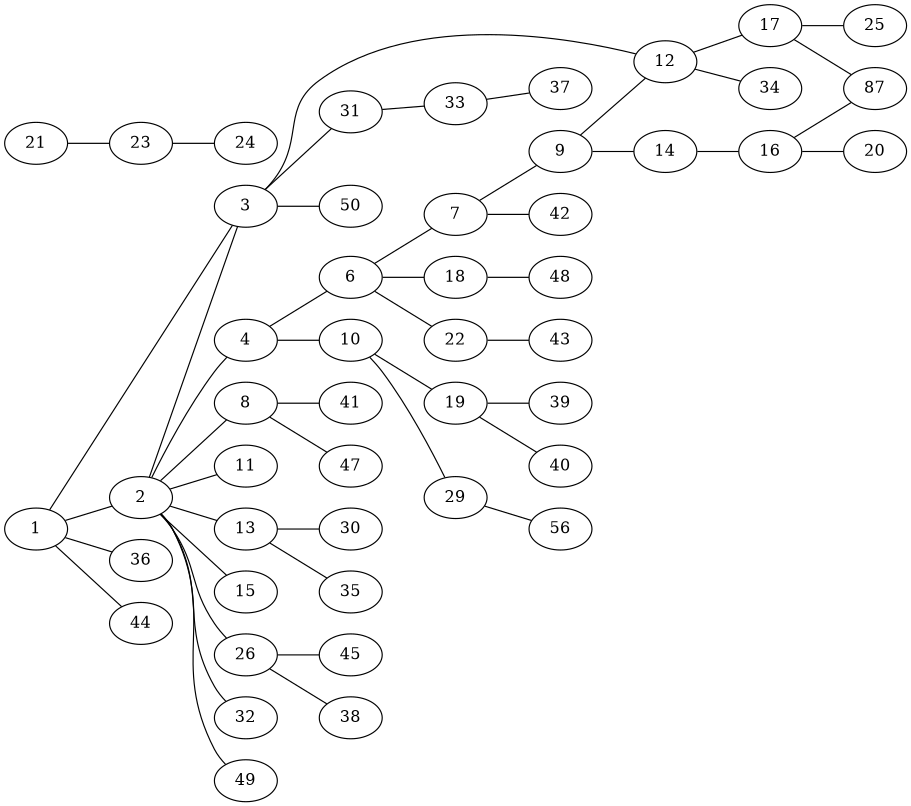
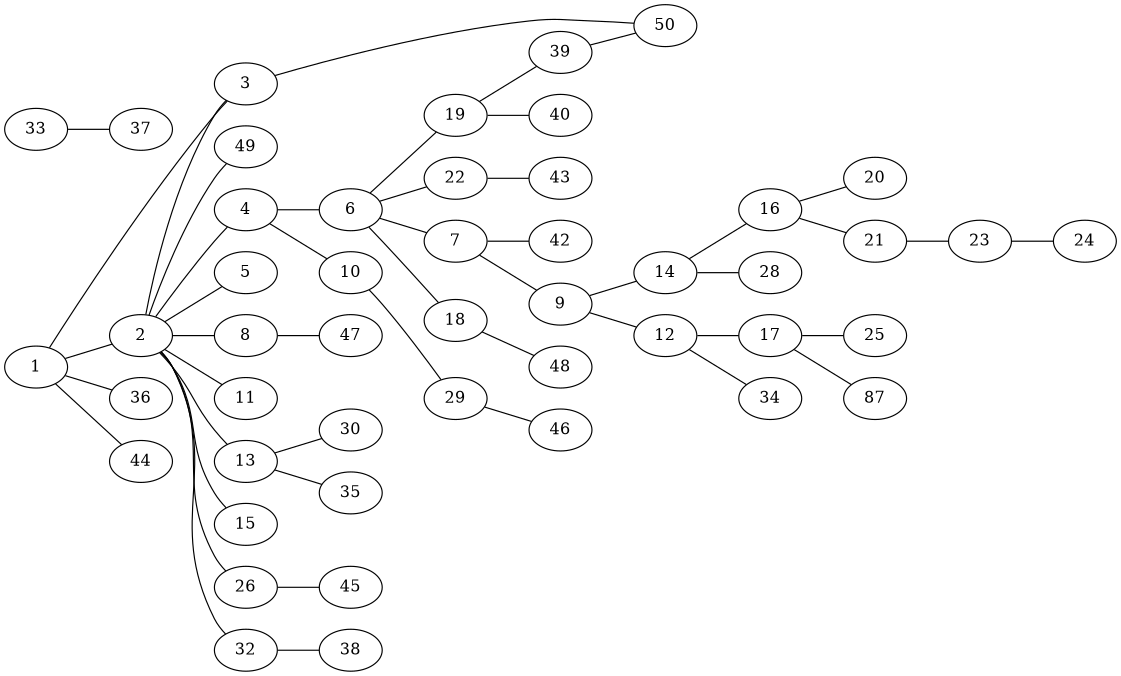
none -> (613, 39)
(412, 42) -> none
(351, 112) -> none
(823, 120) -> (823, 226)
none -> (246, 273)
none -> (770, 273)
(403, 372) -> (403, 162)
(351, 403) -> none
(560, 529) -> (560, 430)
(298, 686) -> (298, 650)
